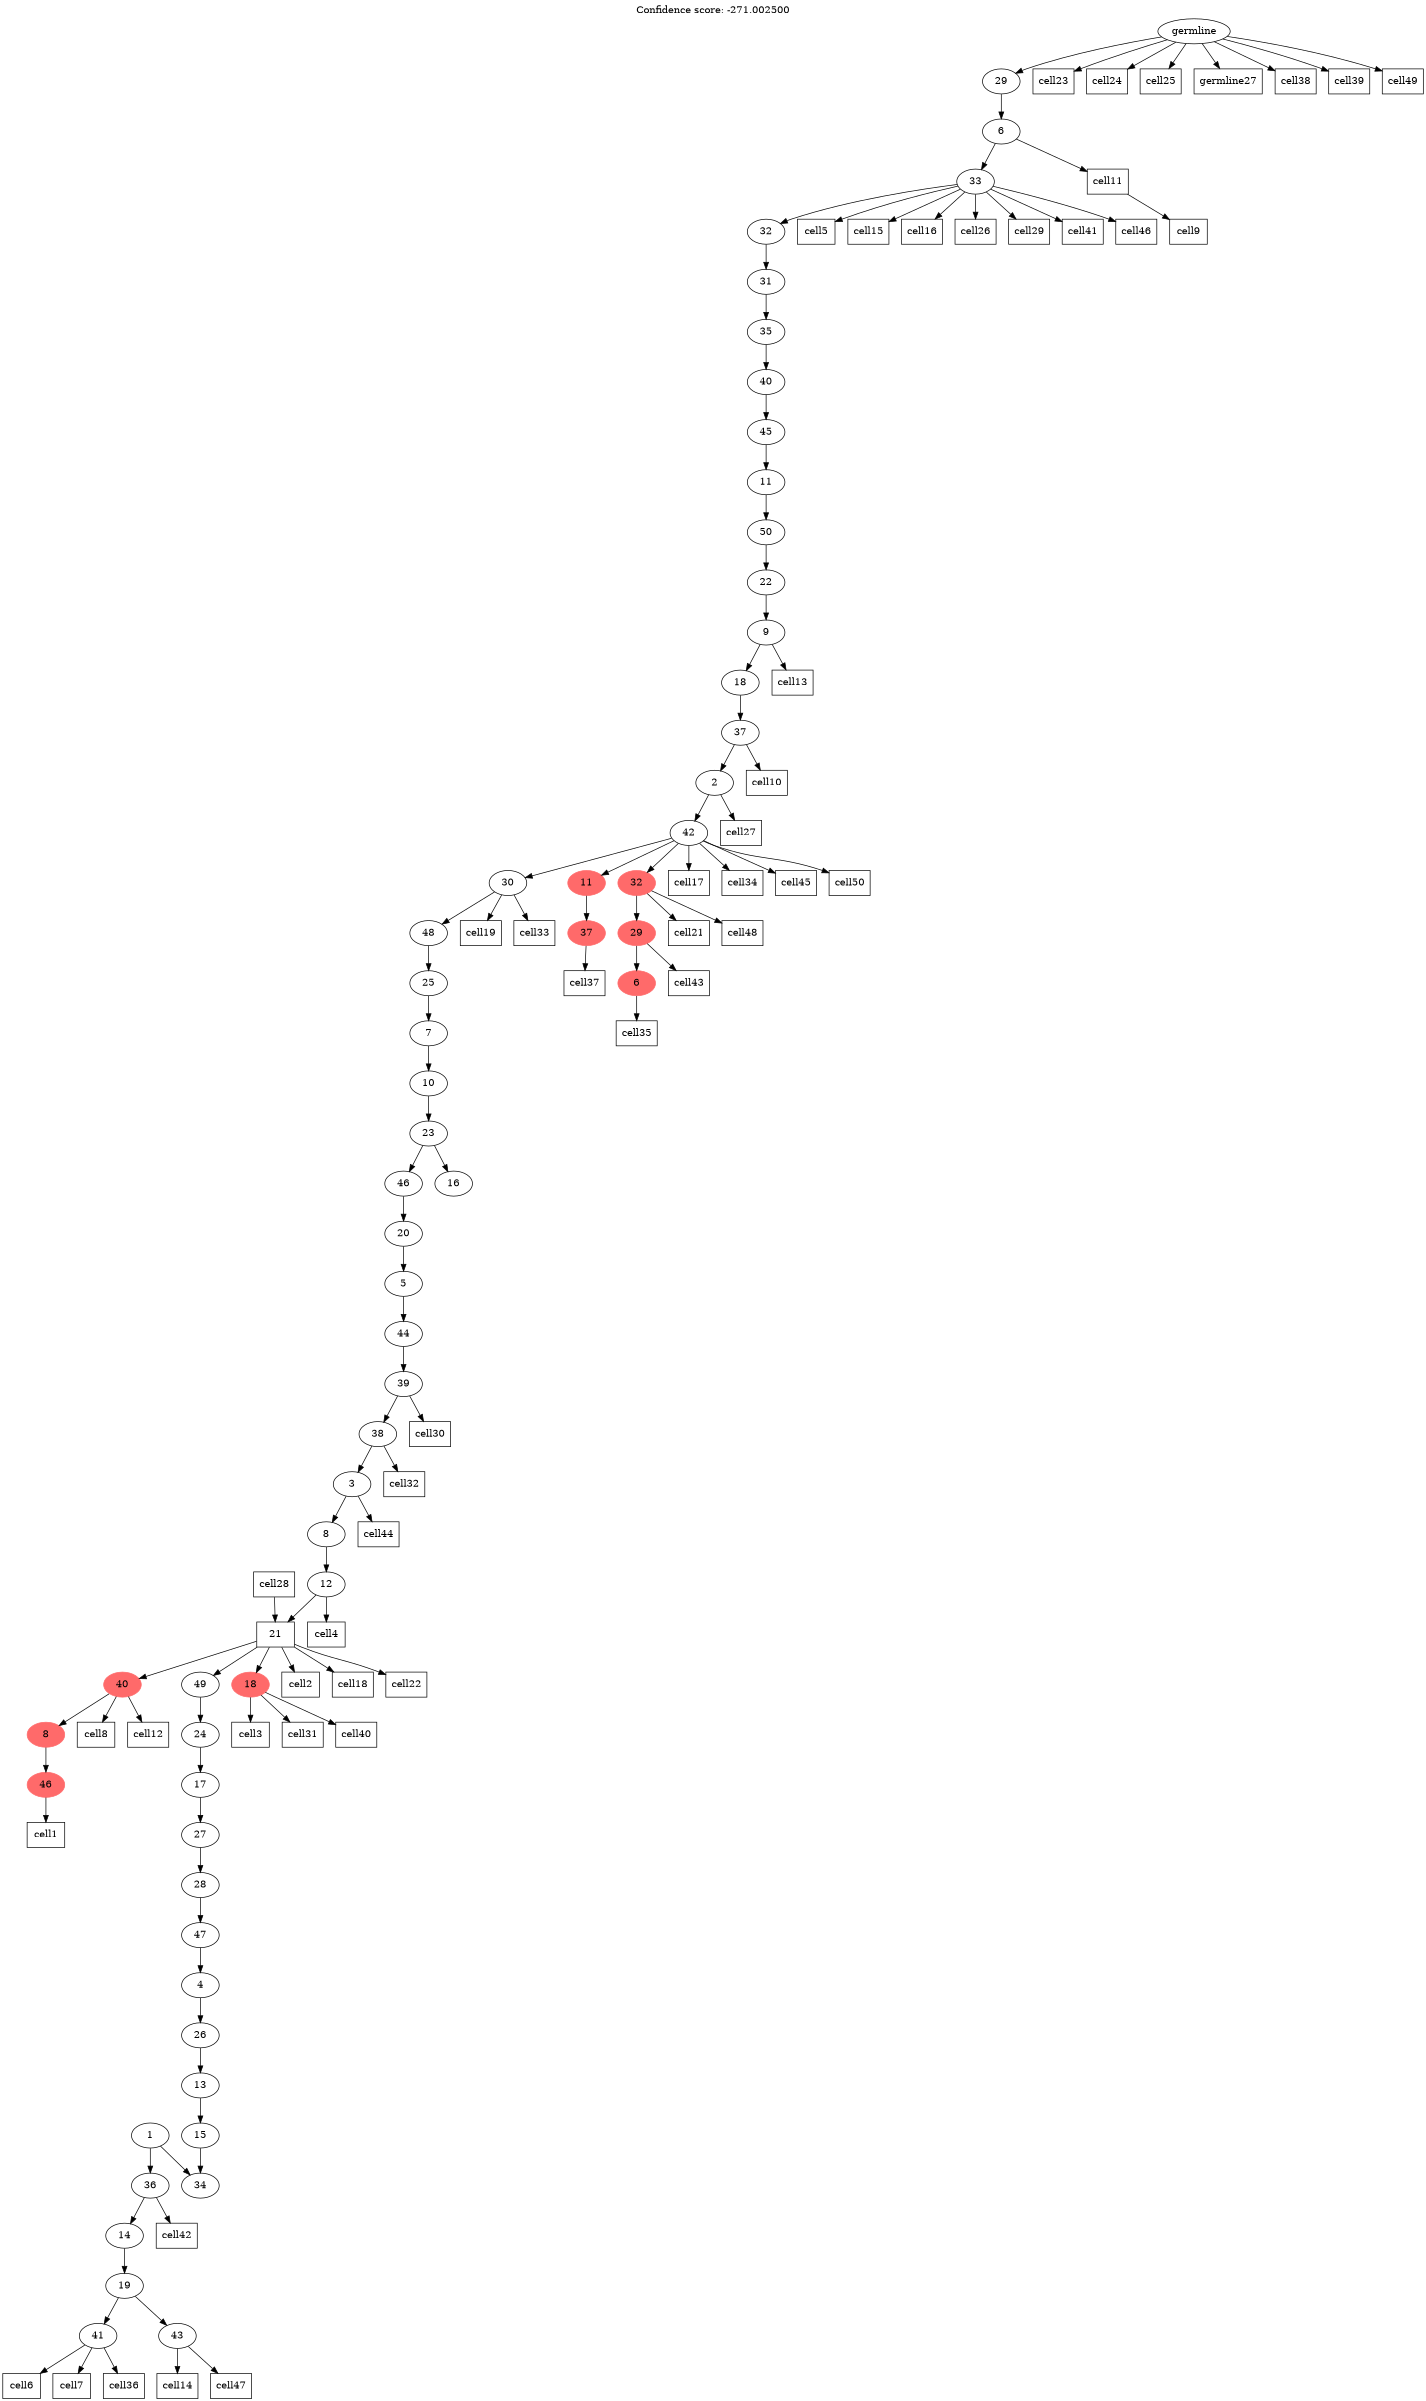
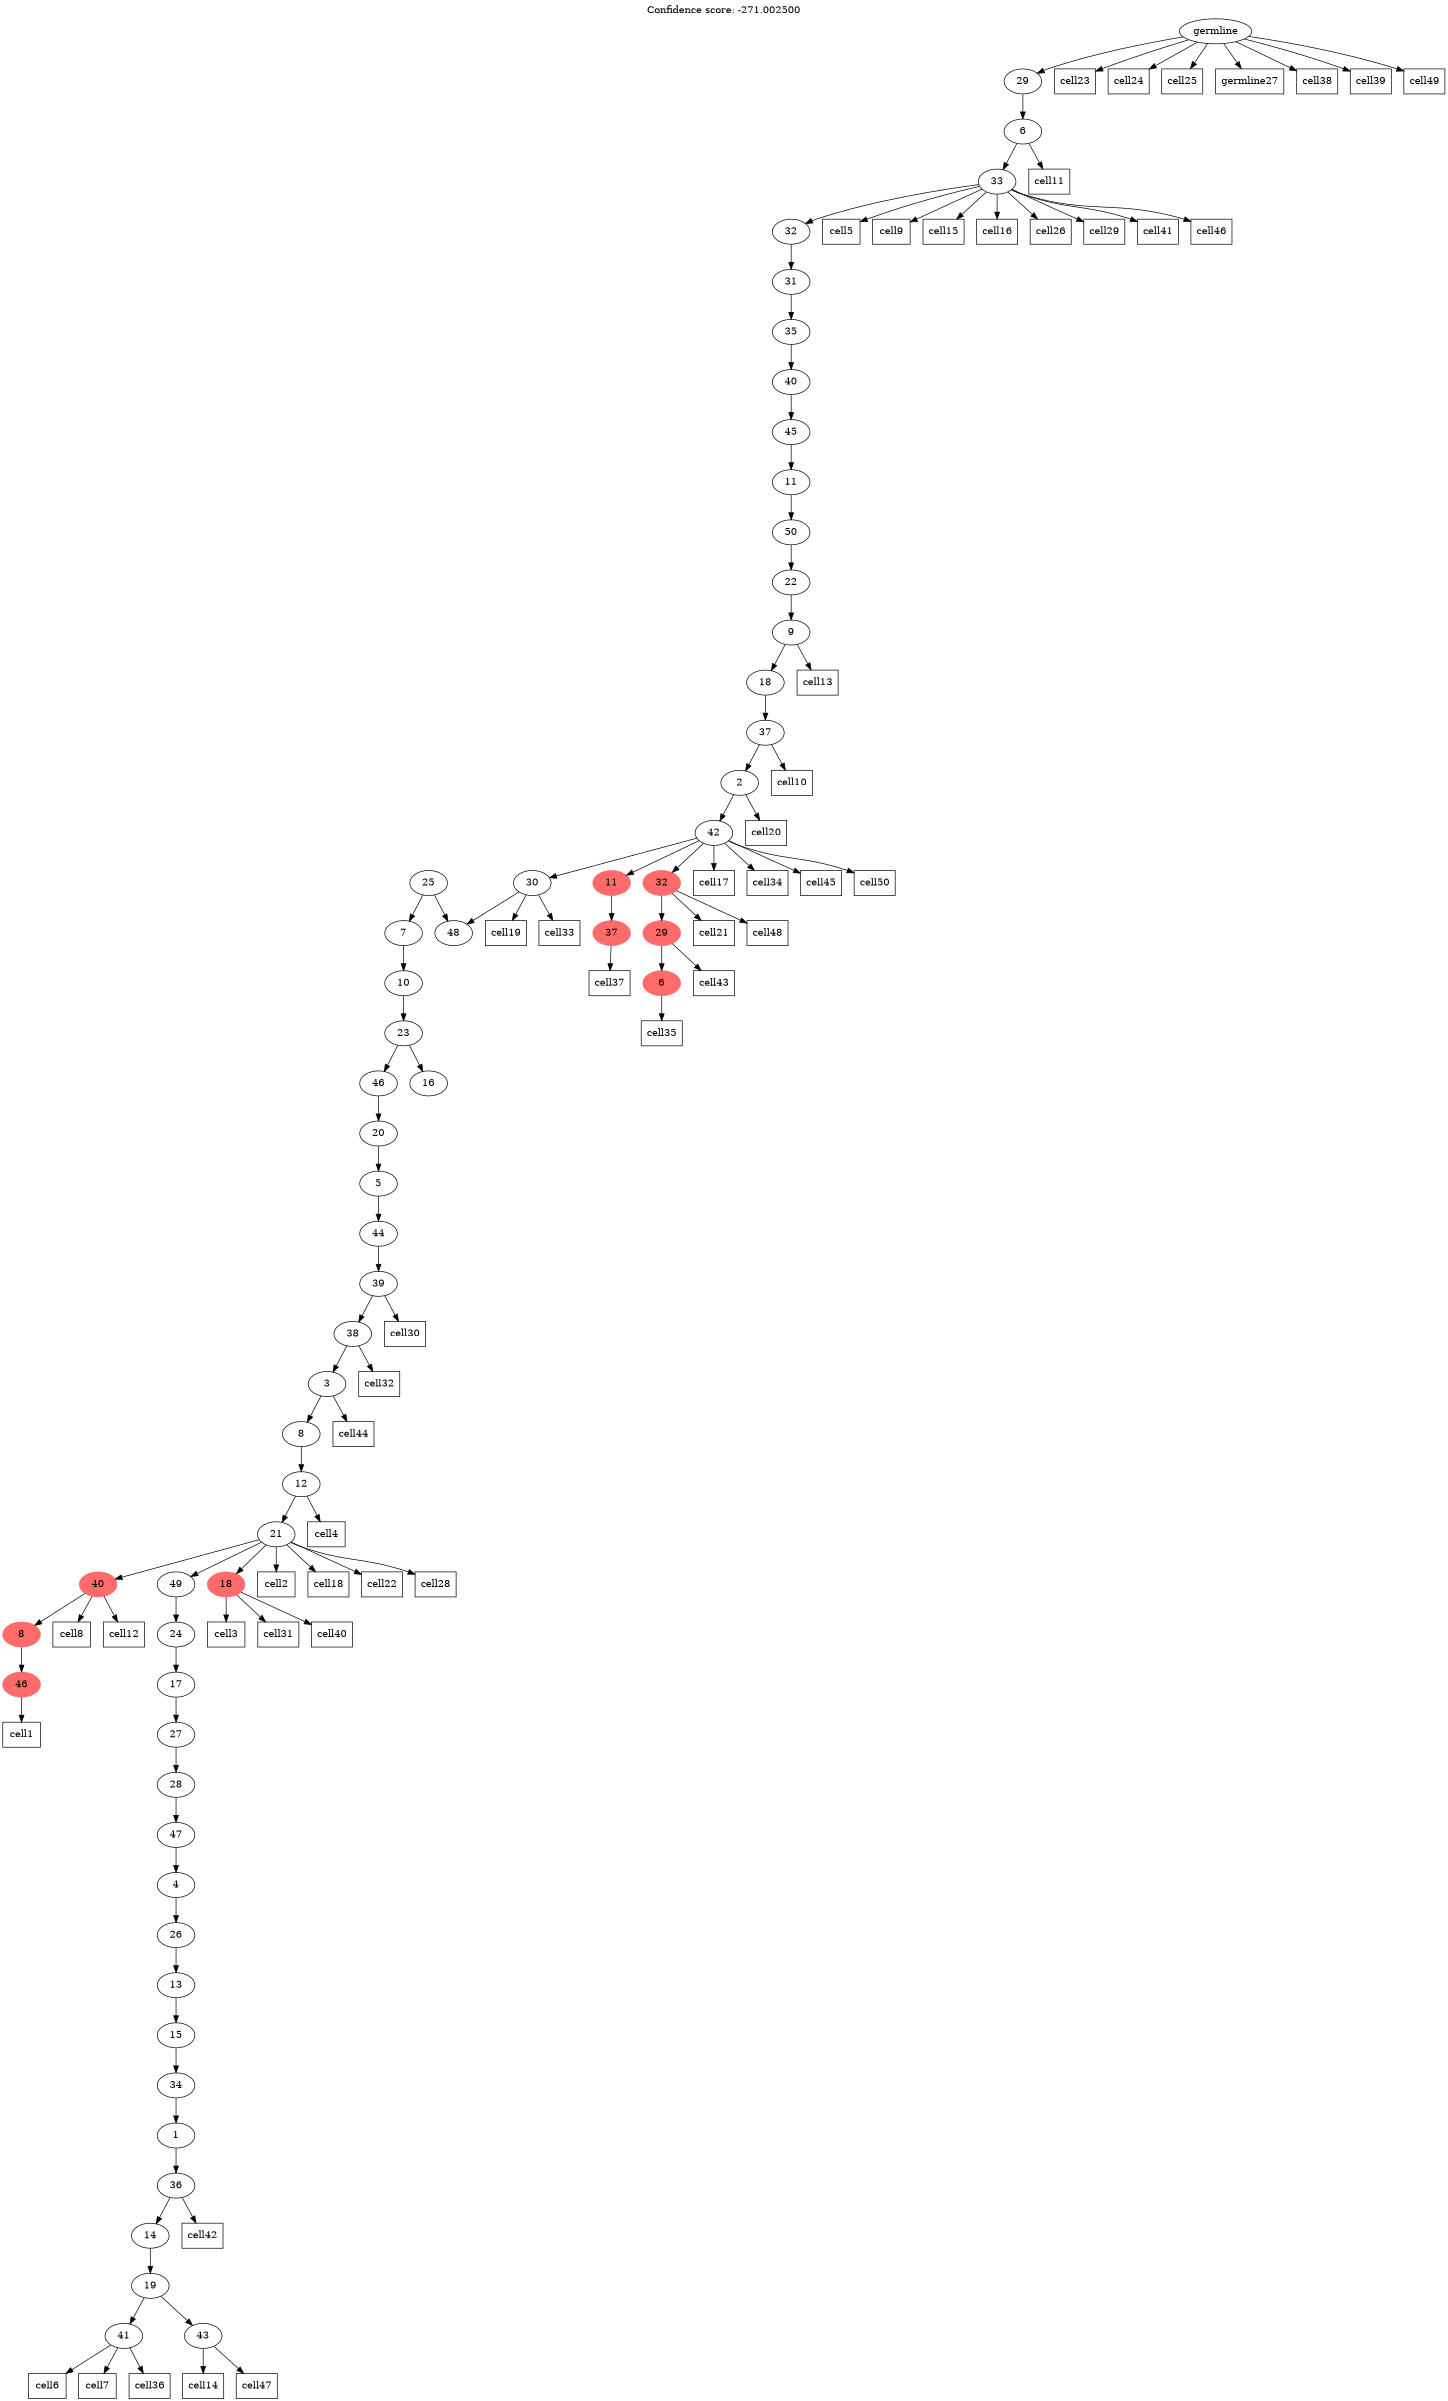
(1145, 205) -> (949, 204)
(741, 833) -> (766, 833)
(429, 955) -> (440, 905)
(275, 1606) -> (349, 1559)
(276, 1635) -> (276, 1534)
(173, 2158) -> (176, 2107)
